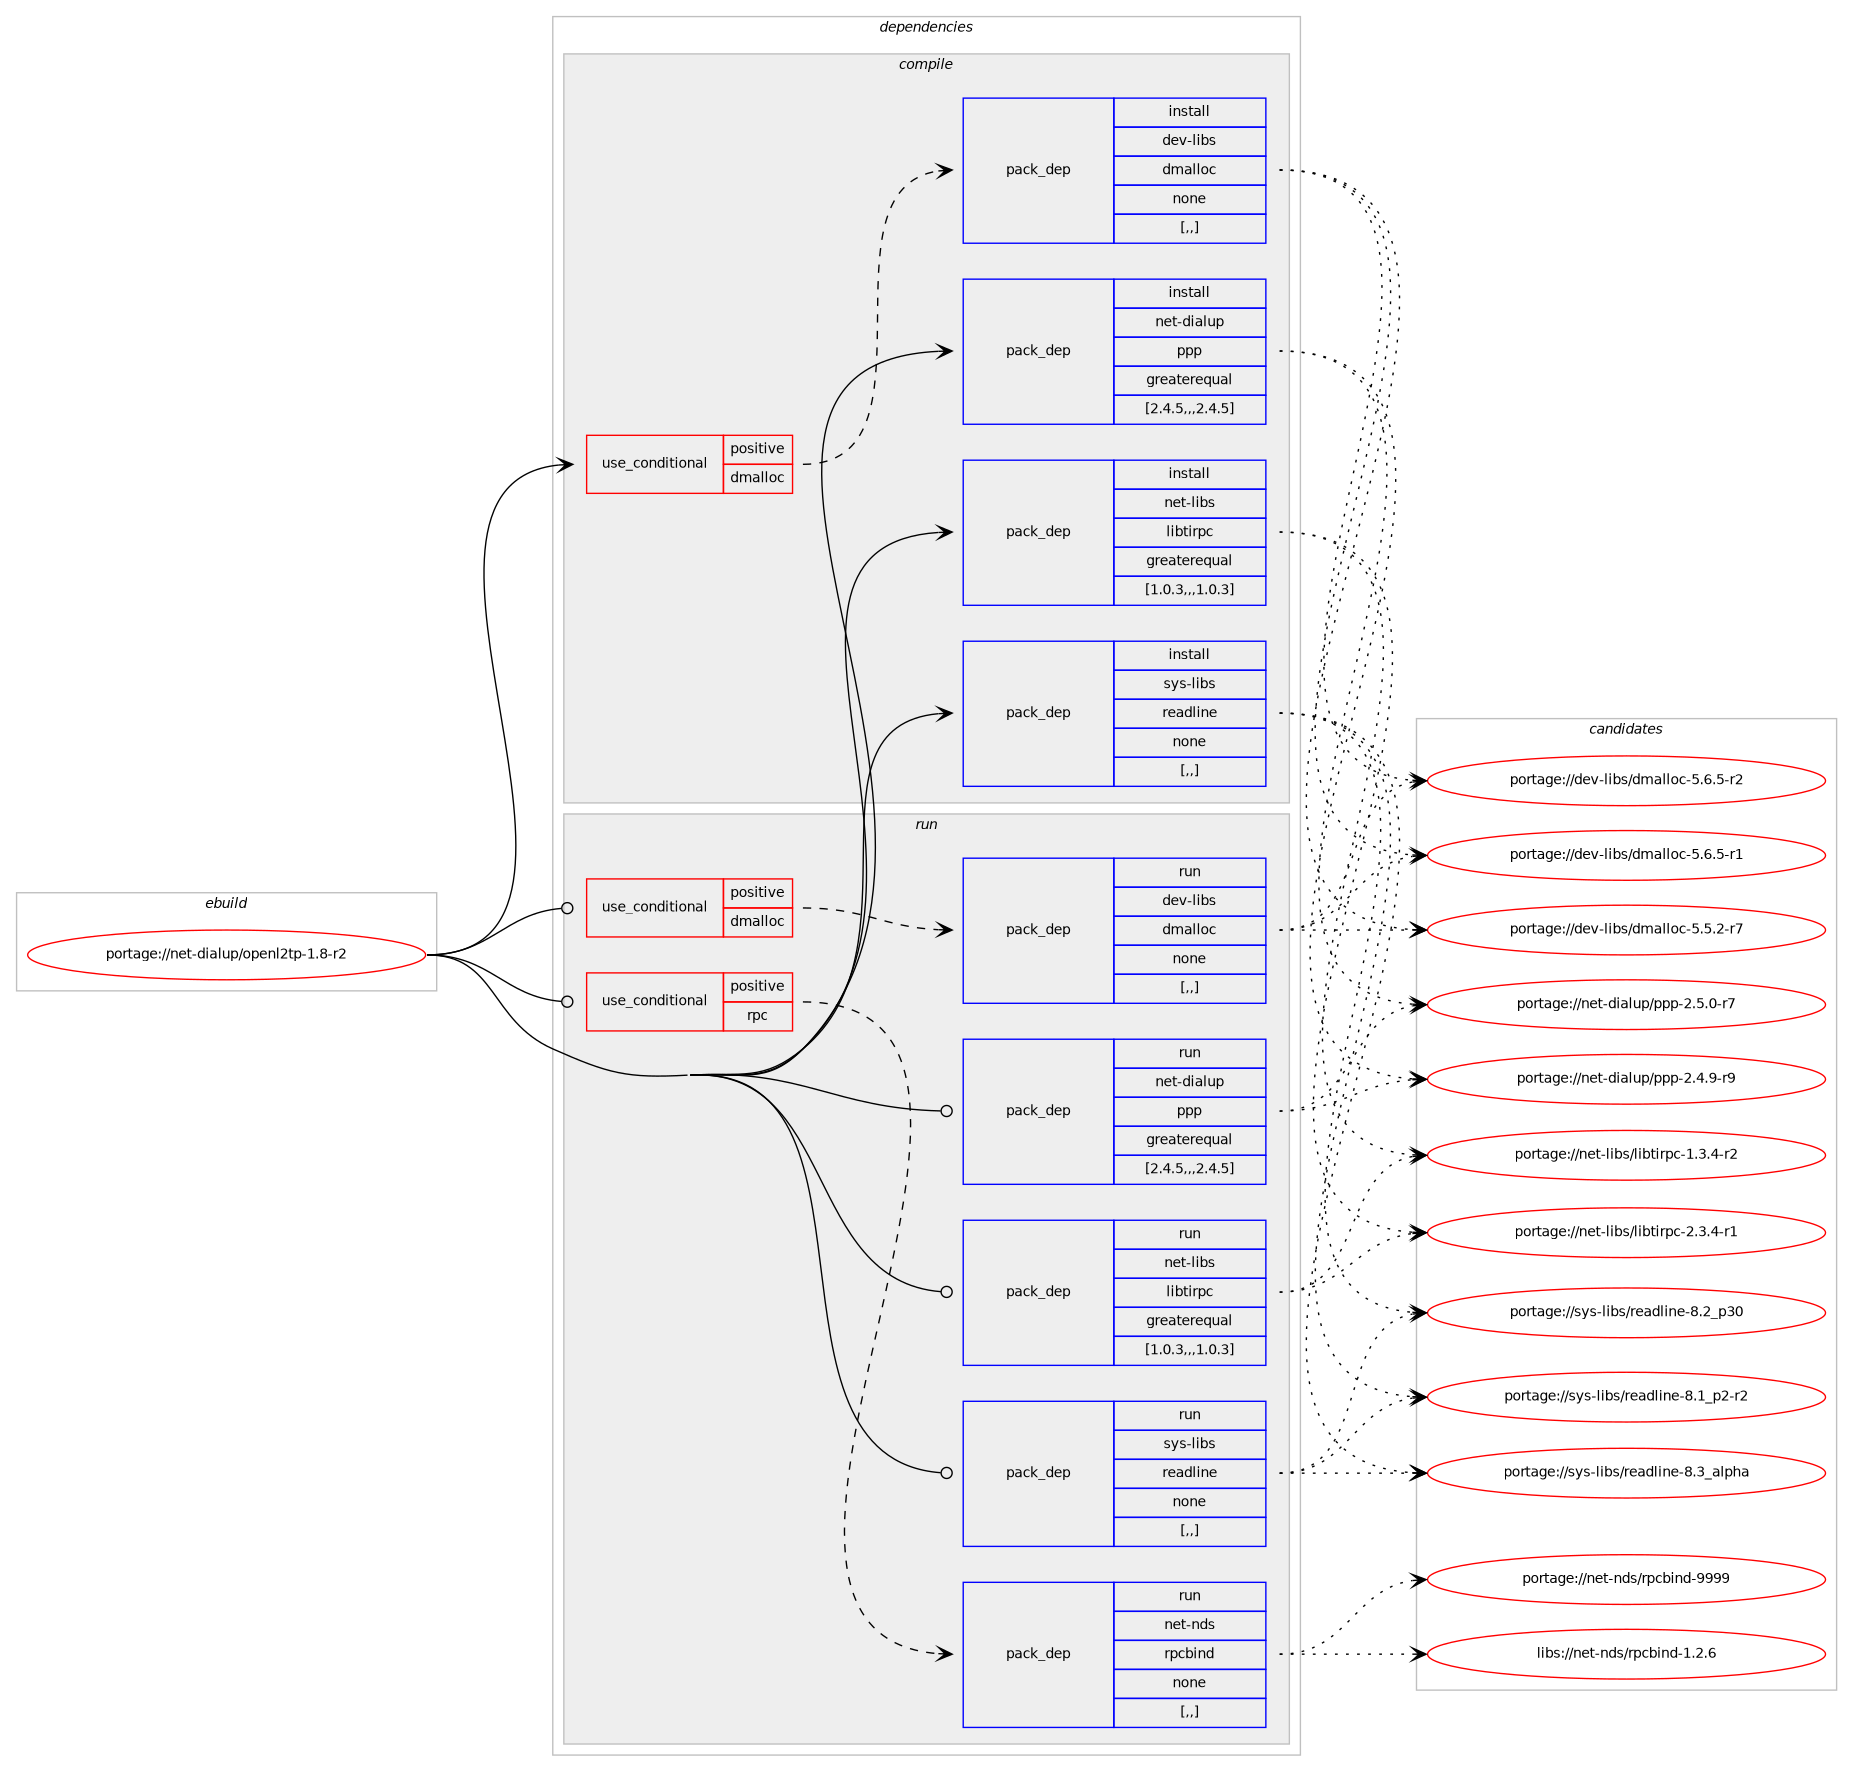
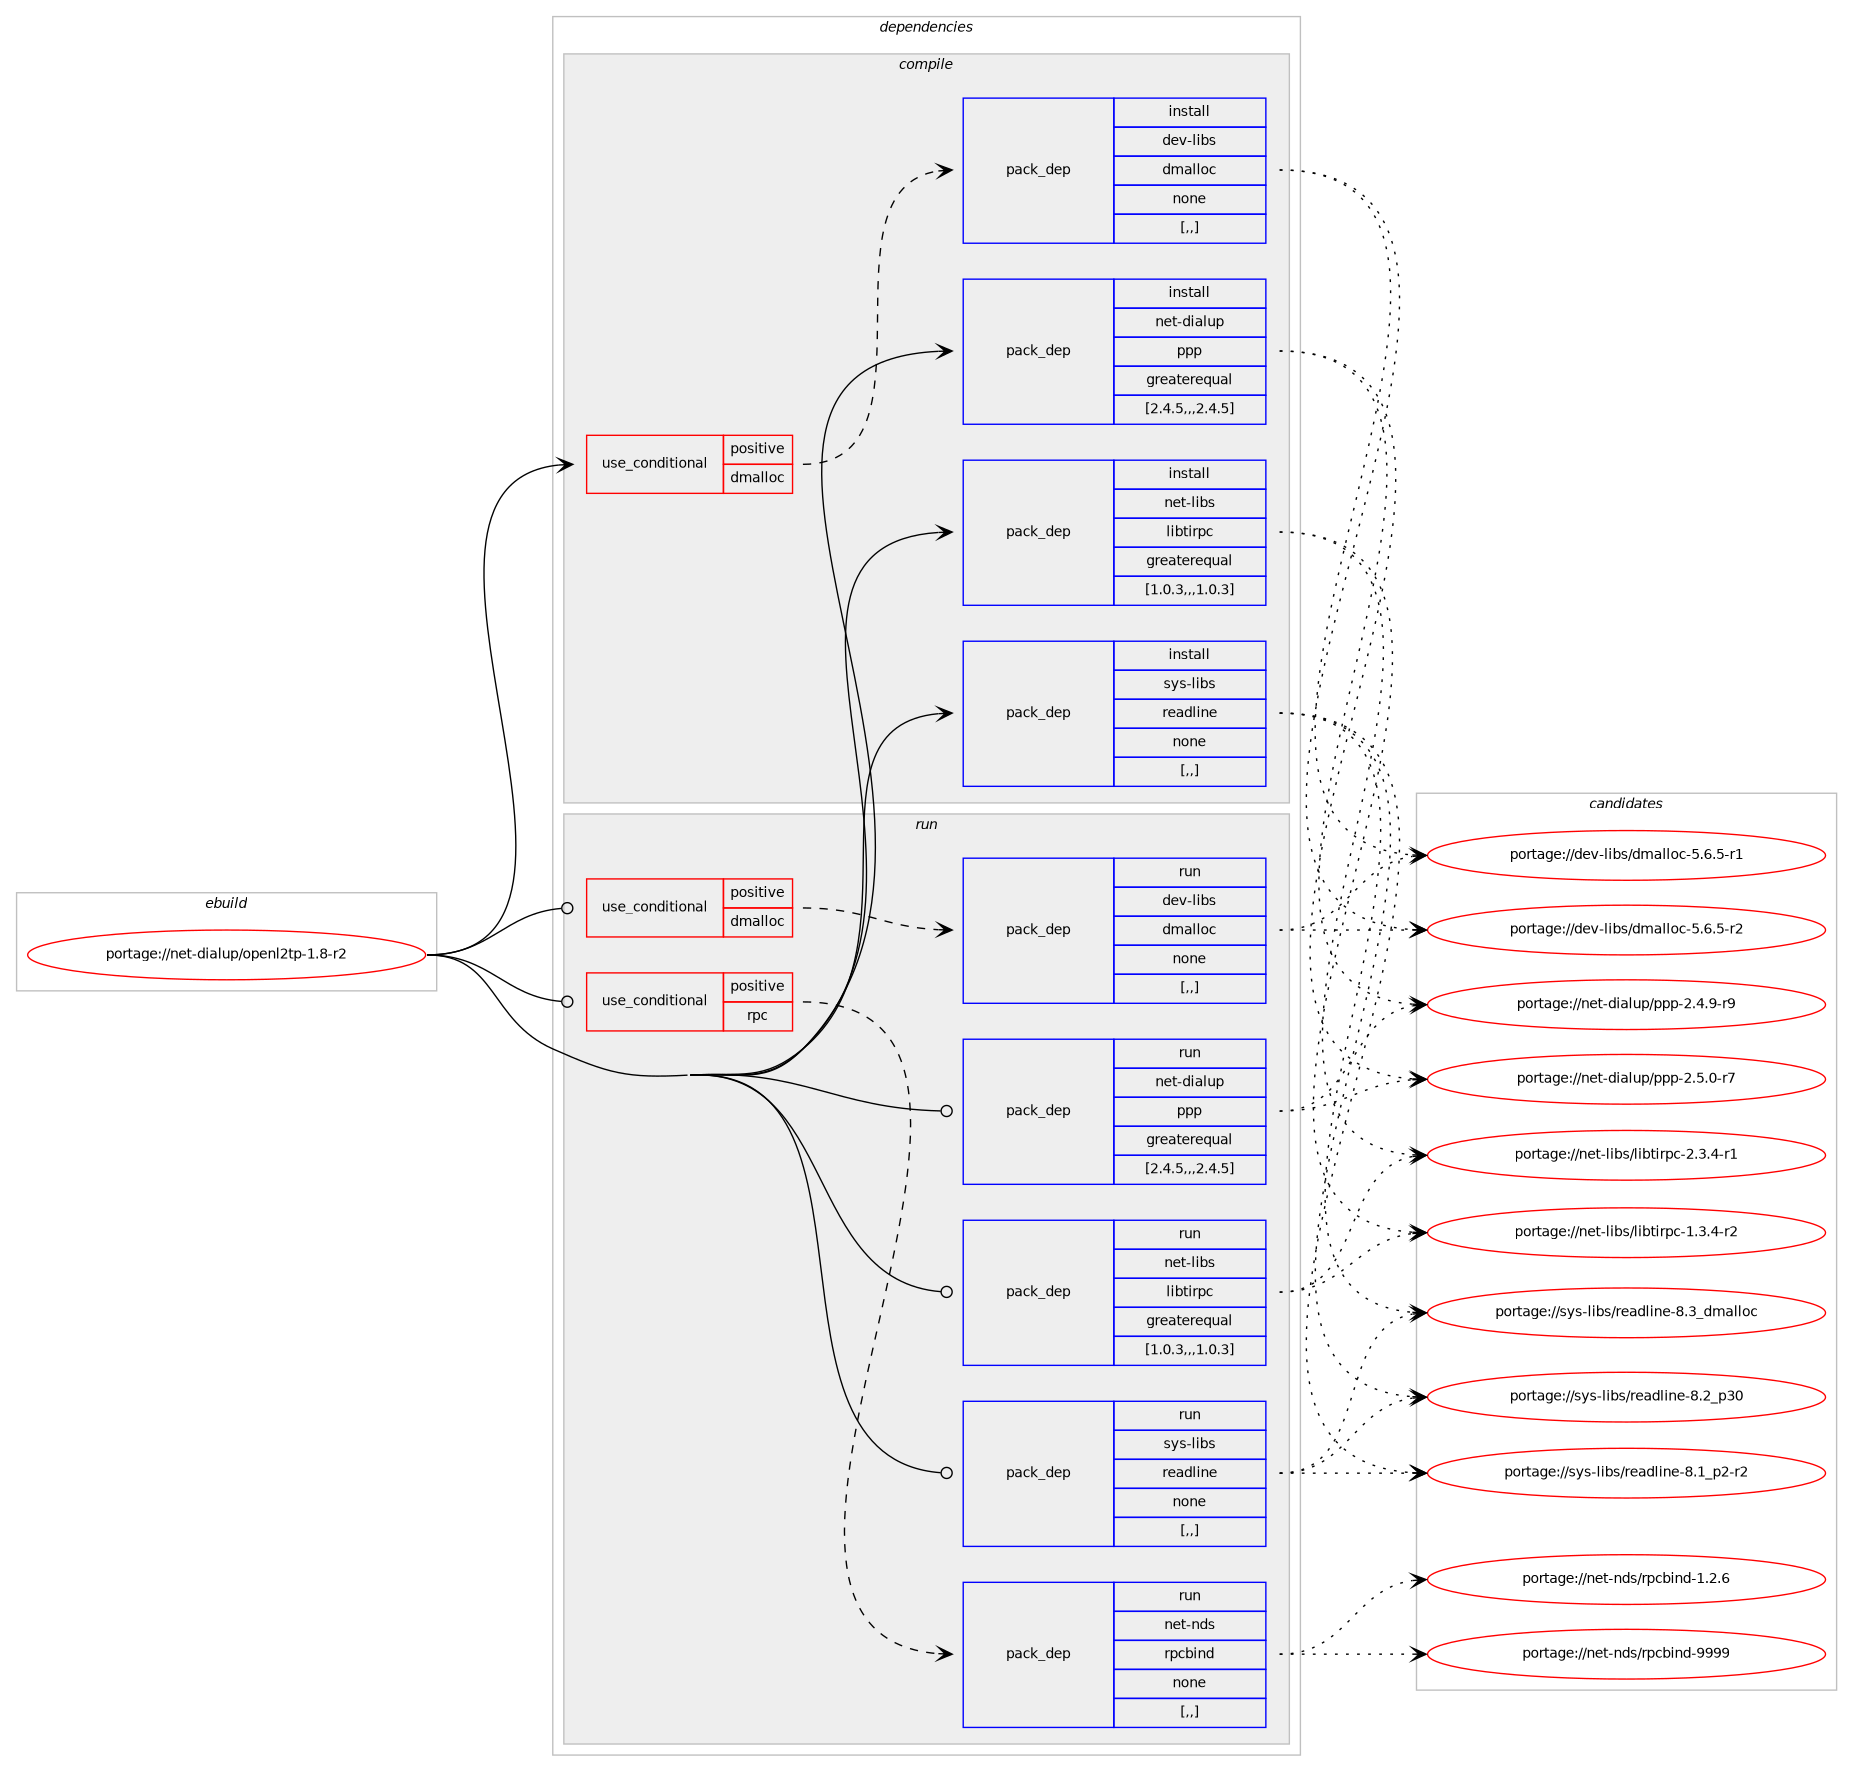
(1627, 930) -> none
(1627, 1473) -> (1627, 1313)
(1627, 1654) -> (1627, 1580)
